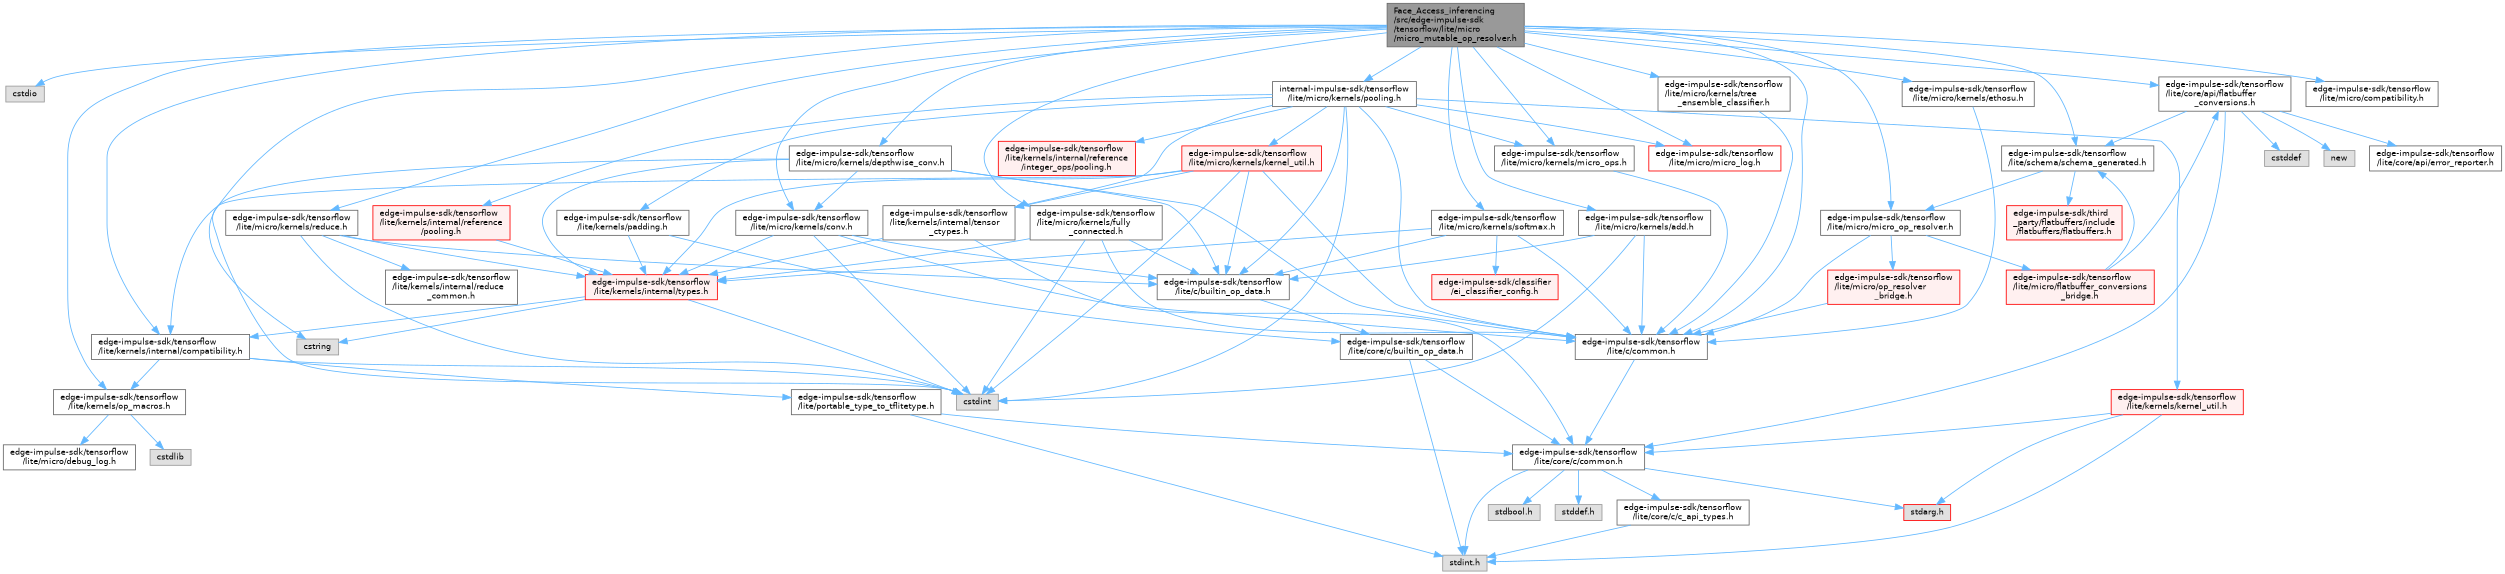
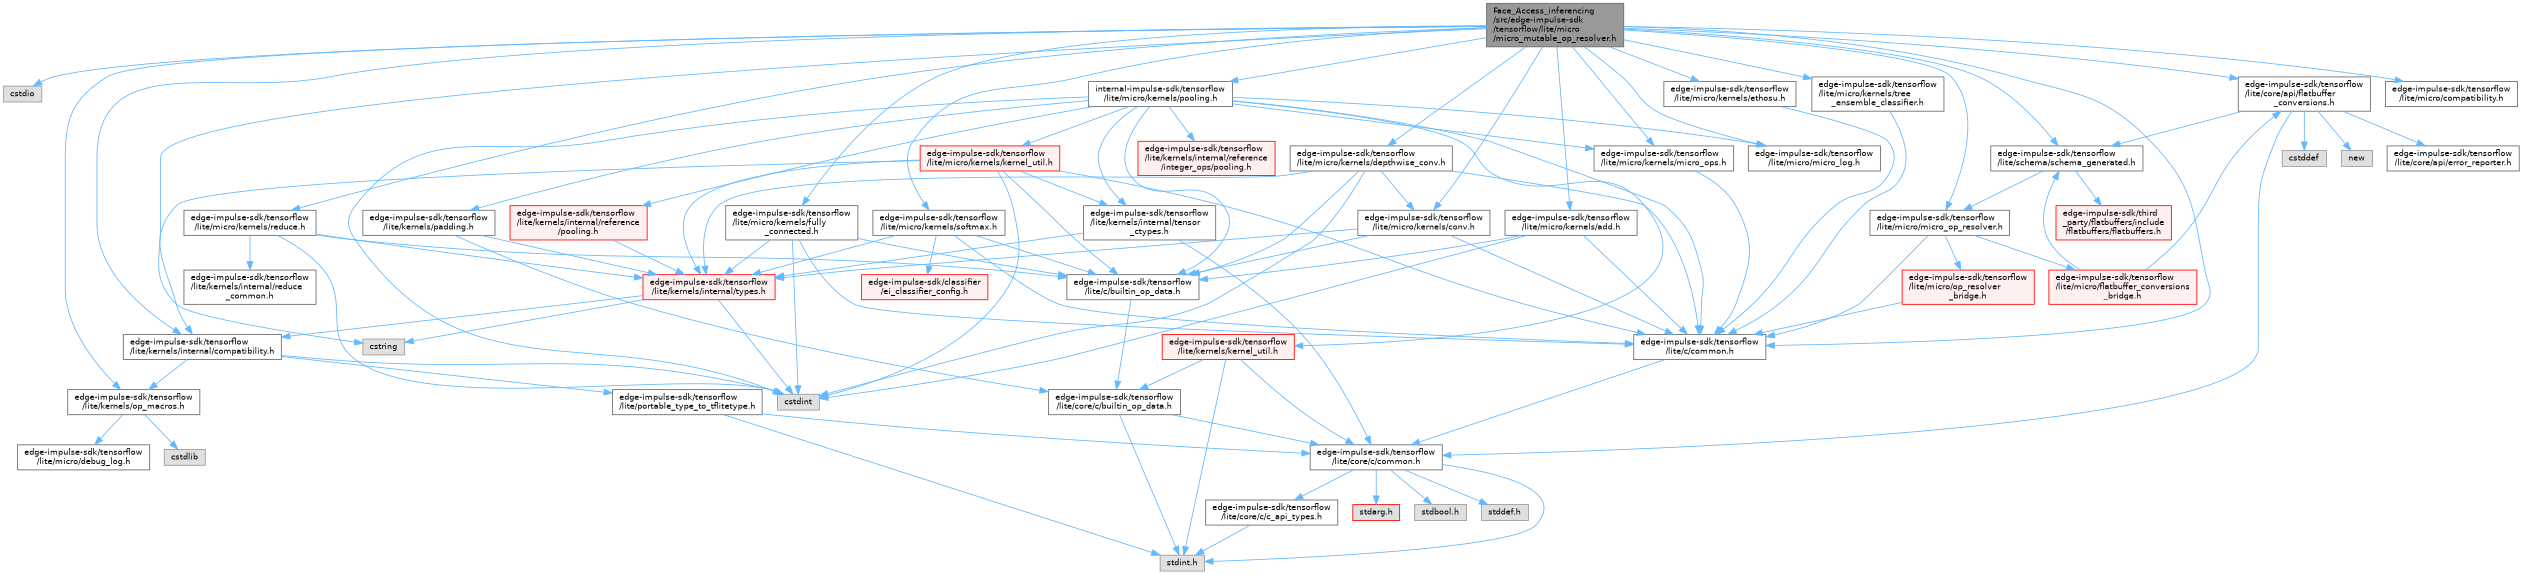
(1715, 158) -> (1814, 158)
(889, 312) -> none
(2028, 447) -> (1175, 373)
